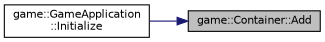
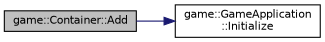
(163, 21) -> (150, 21)
